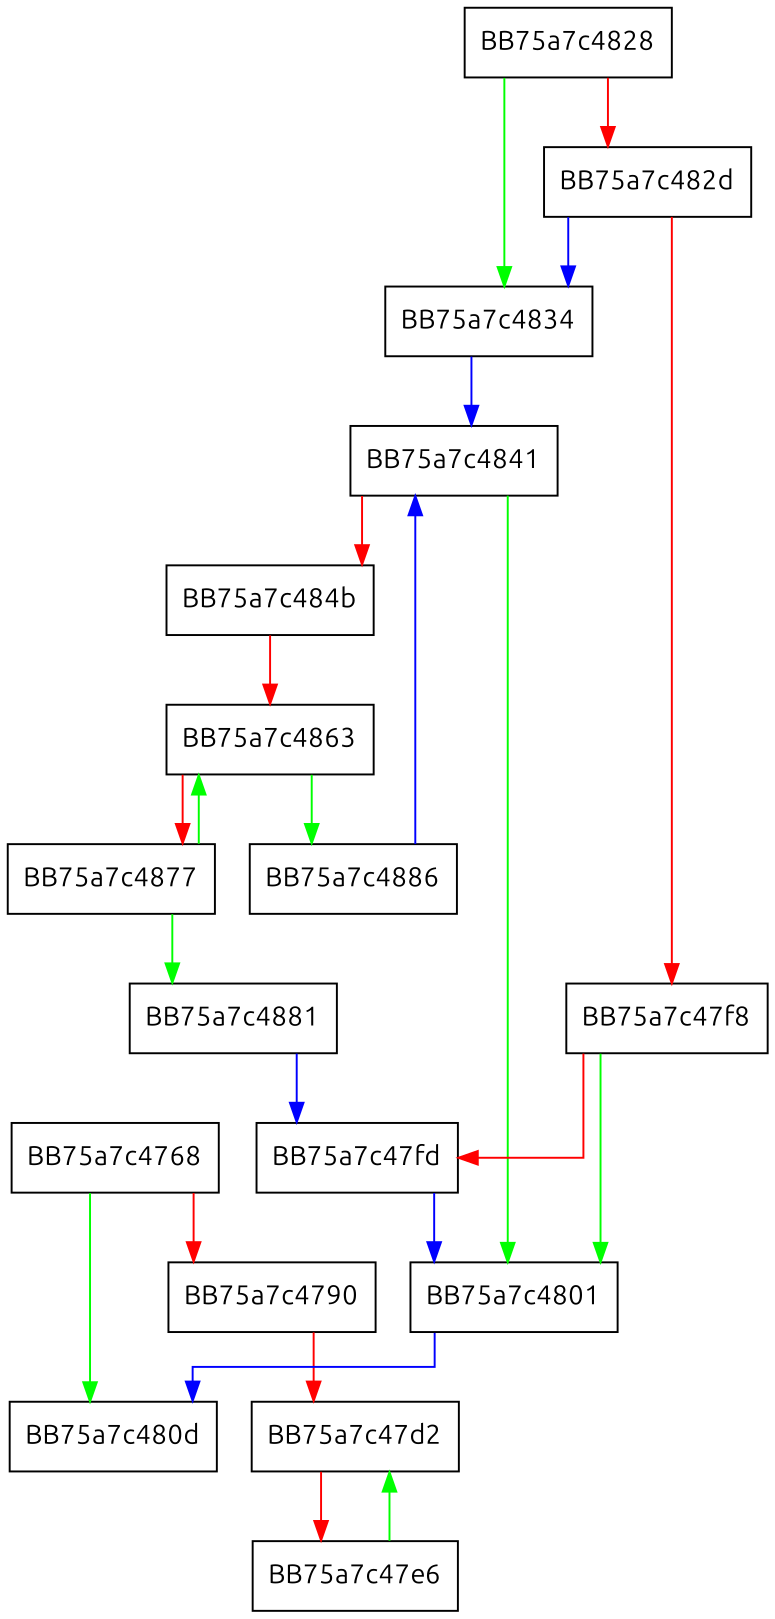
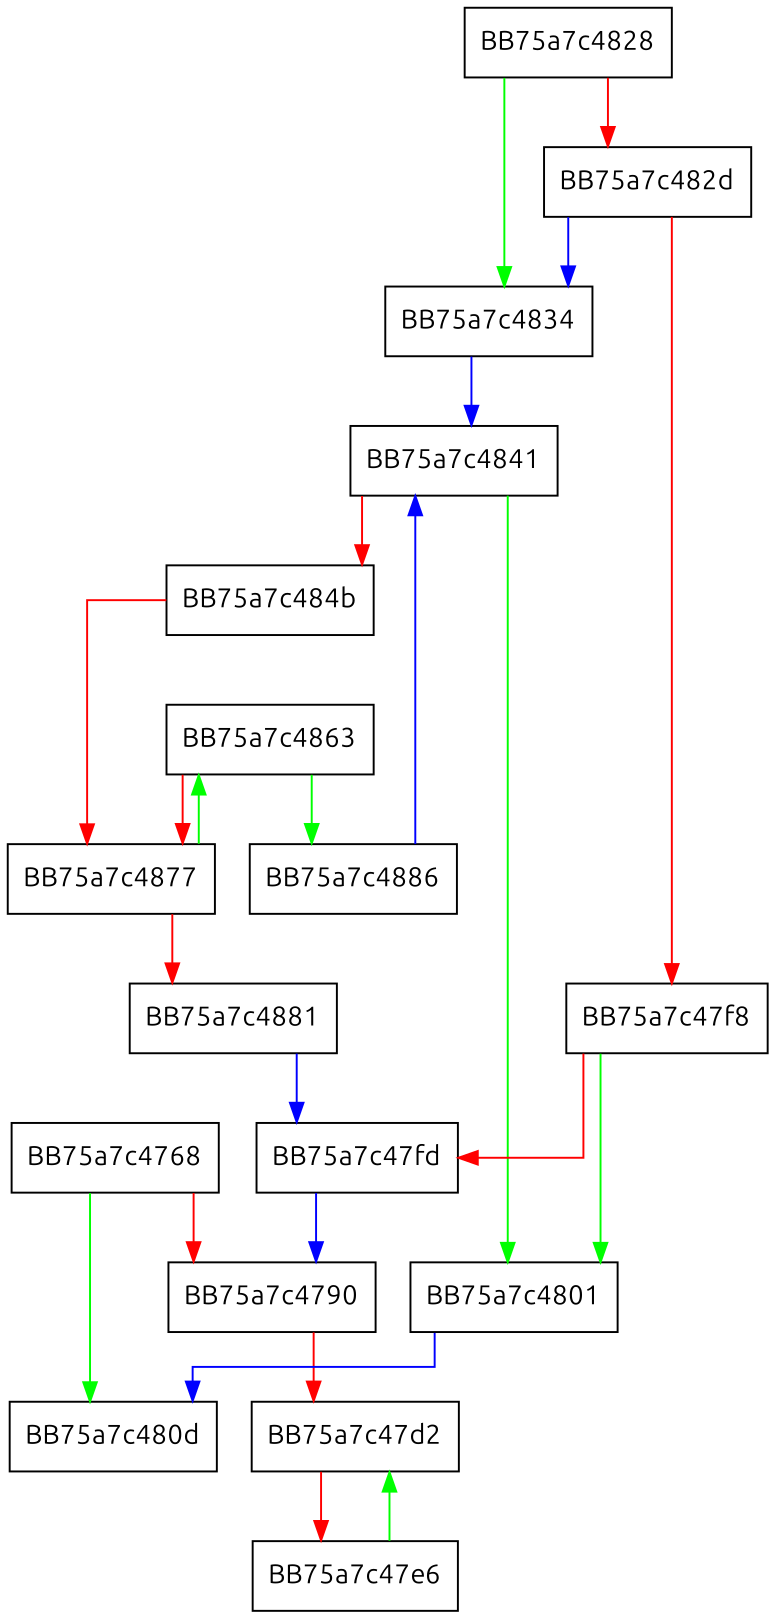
(270, 660) -> (87, 673)
(172, 939) -> (172, 939)
(434, 1218) -> (316, 1218)
